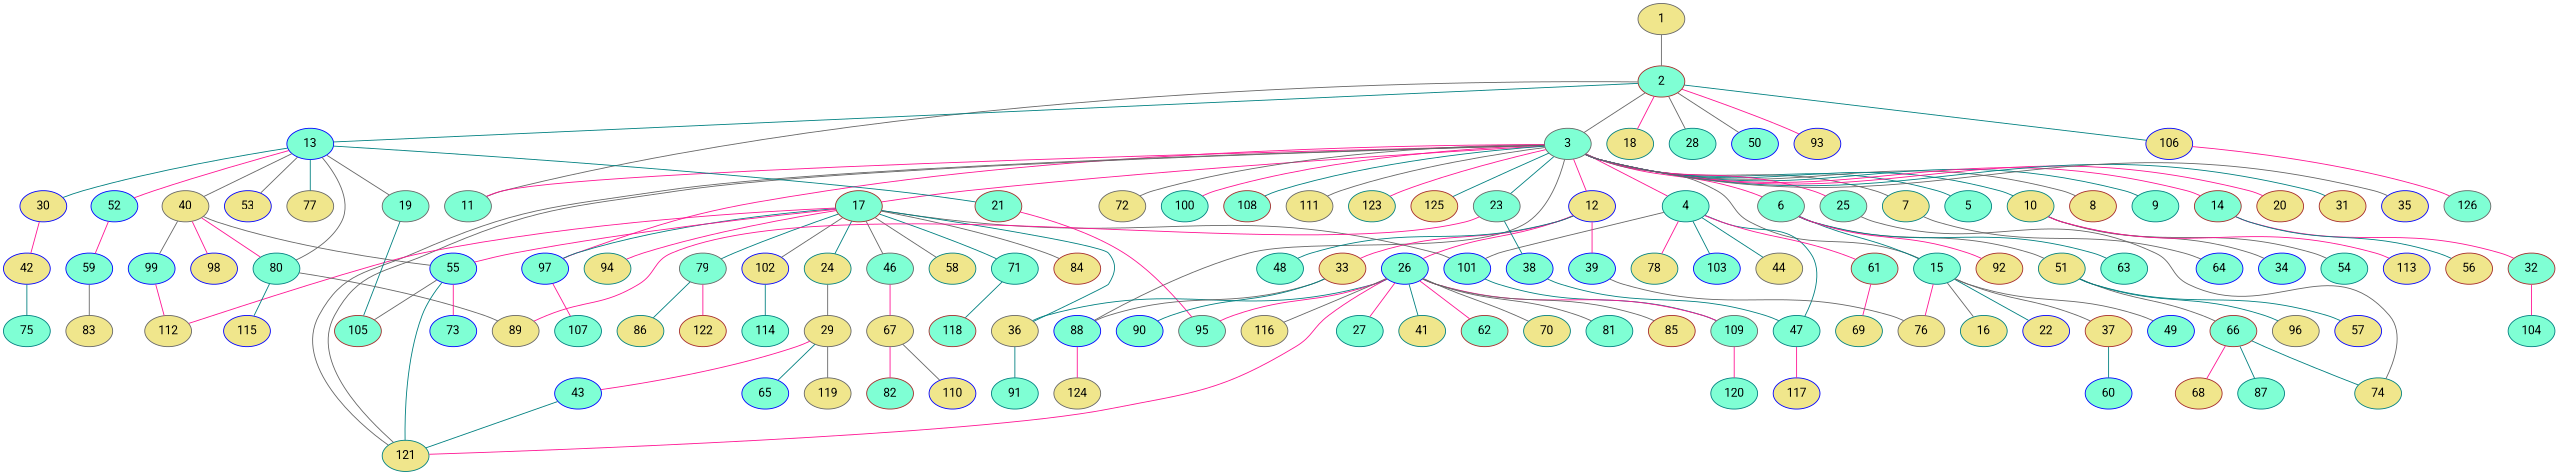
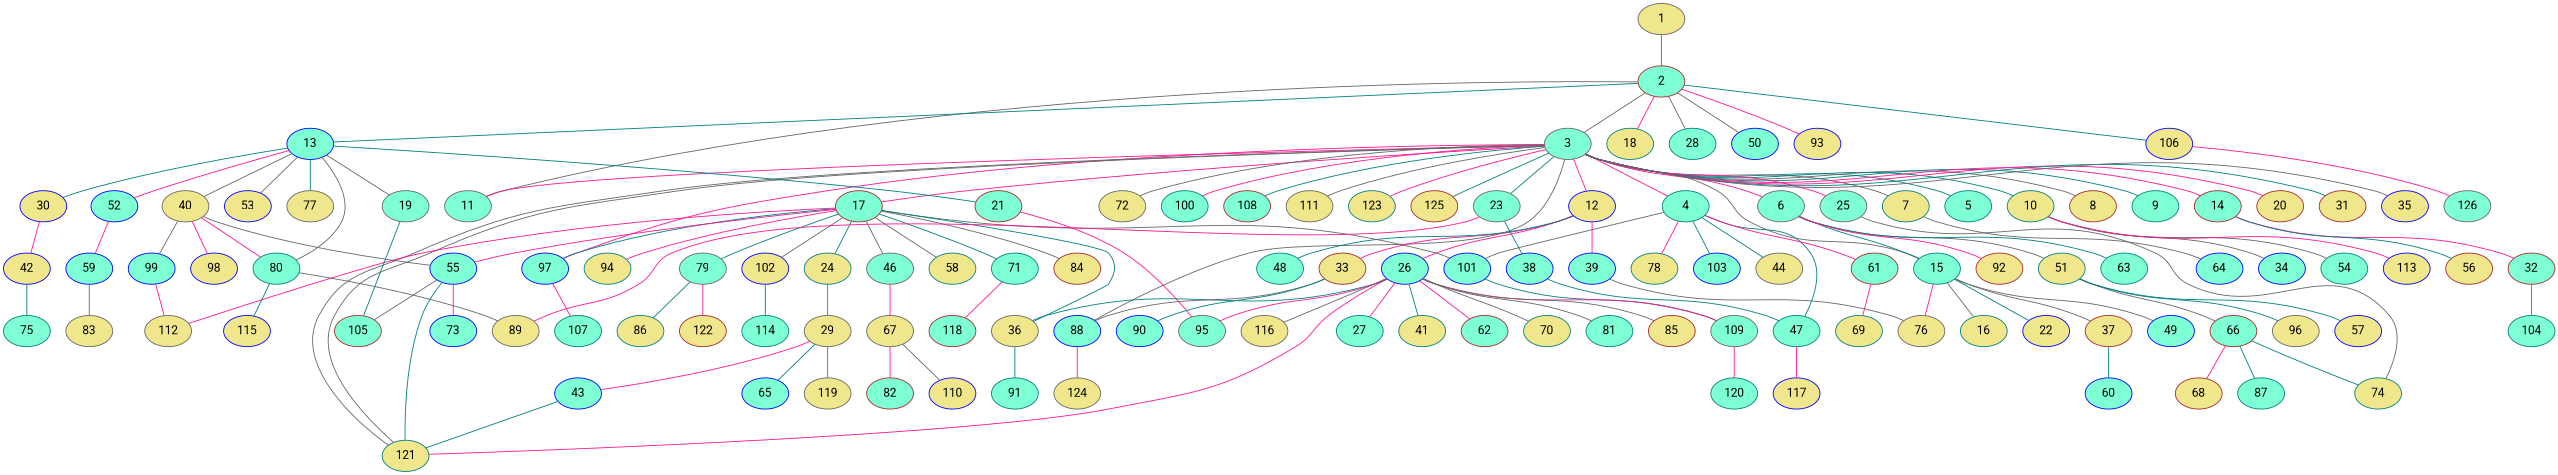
(984, 300) -> (984, 300)
